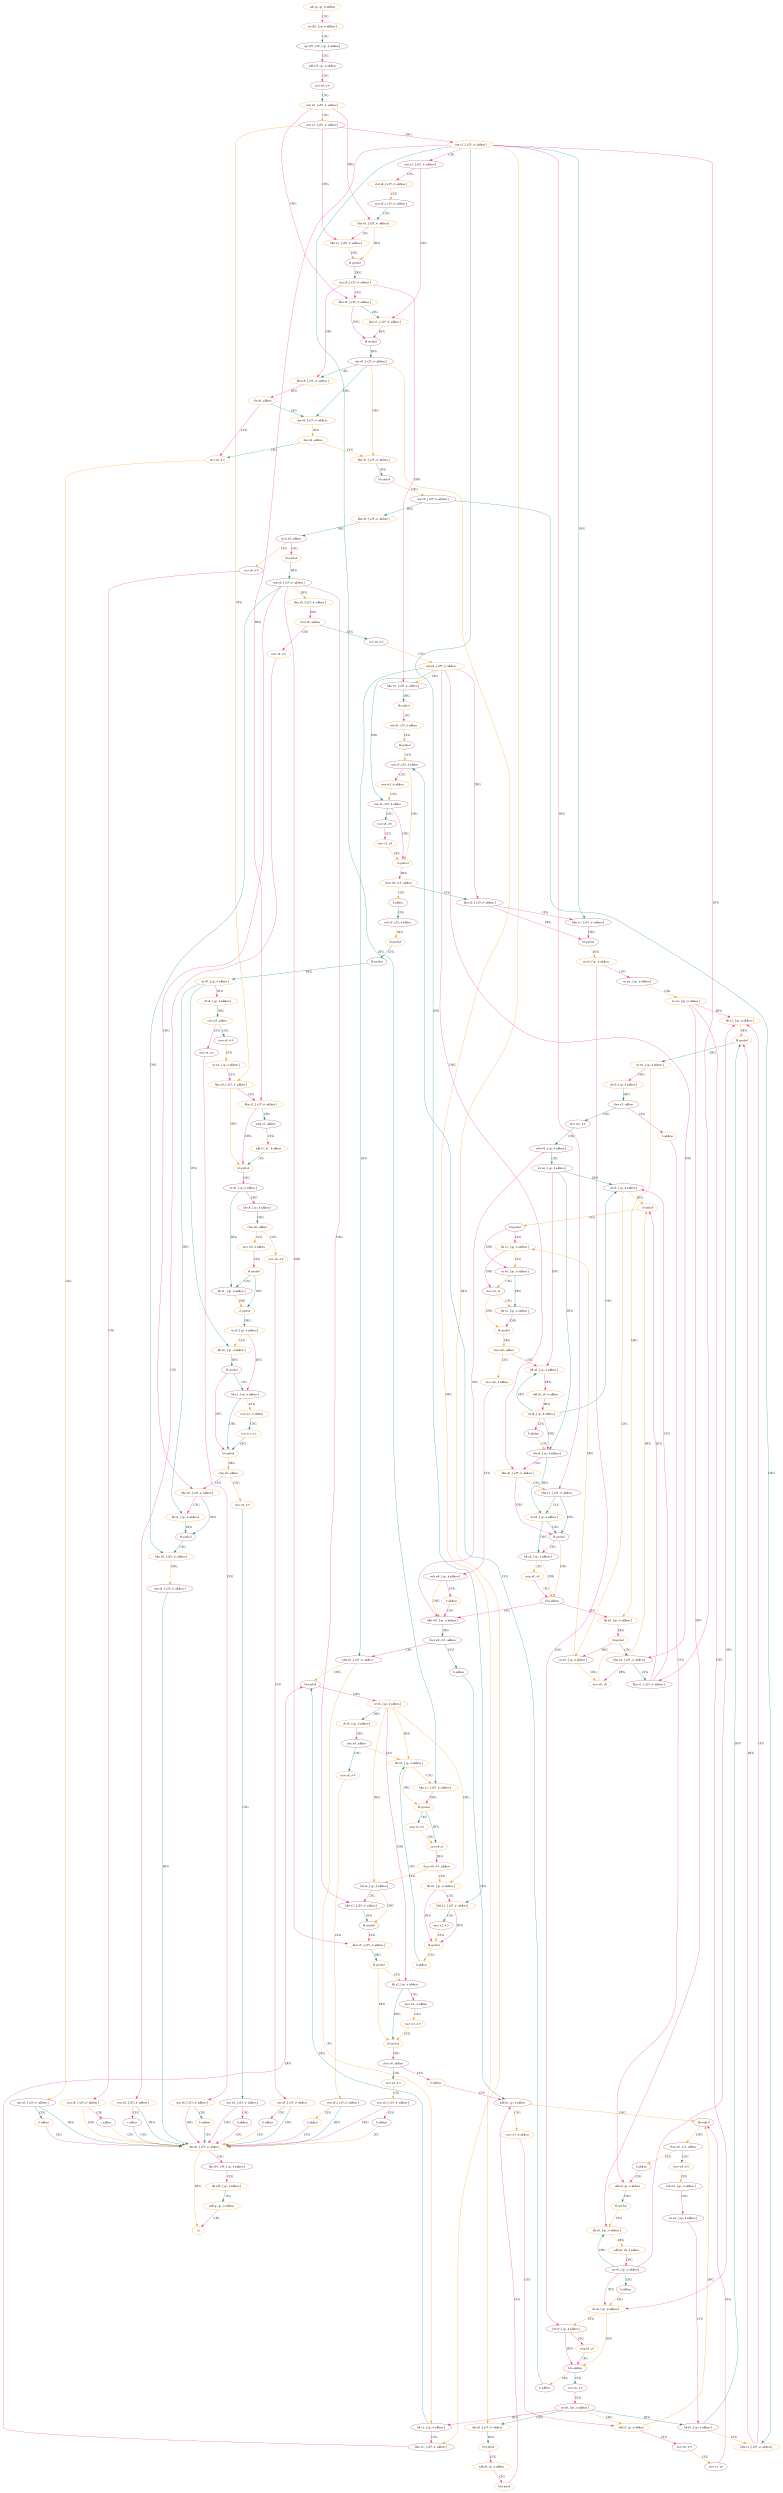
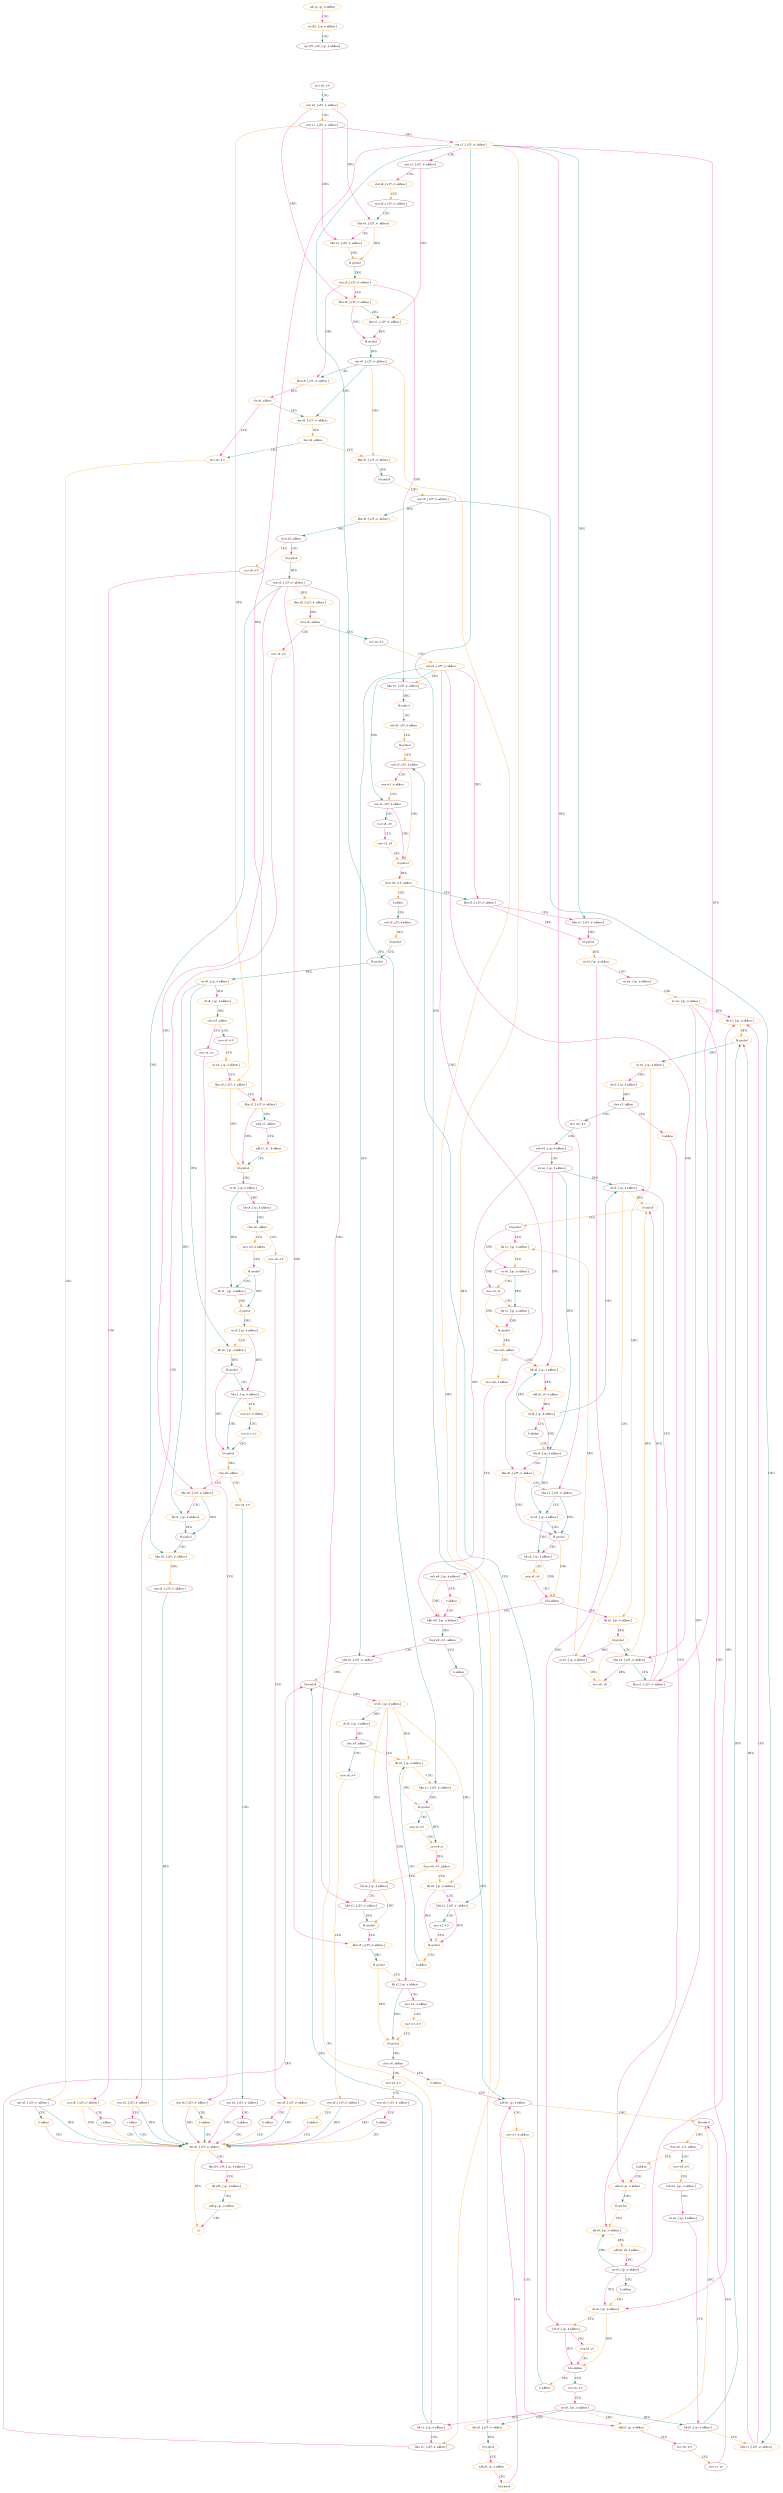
(322, 66) -> none
